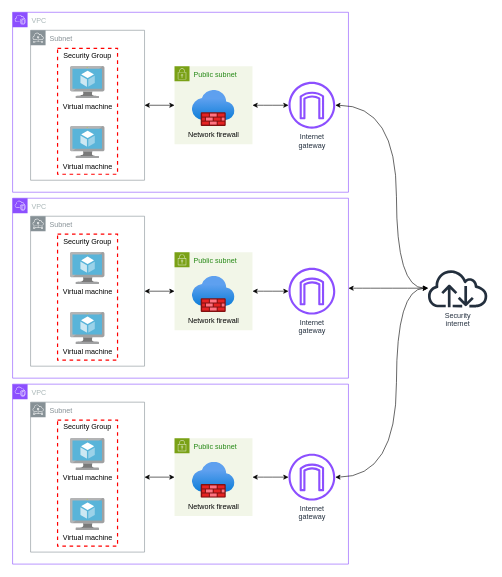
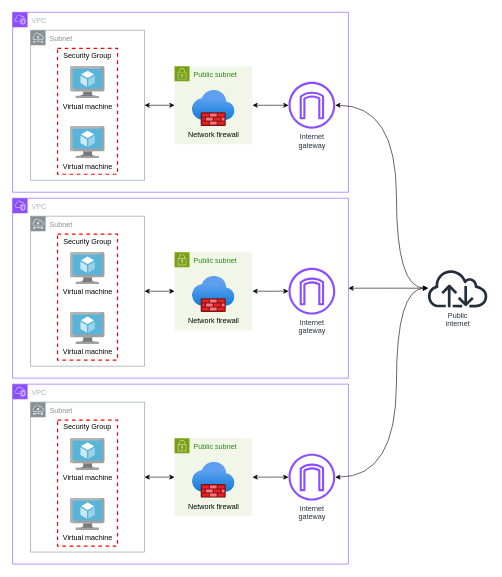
(458, 320) -> (458, 320)
